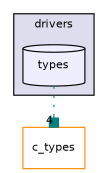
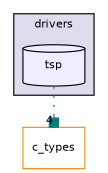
(54, 65) -> (54, 65)
